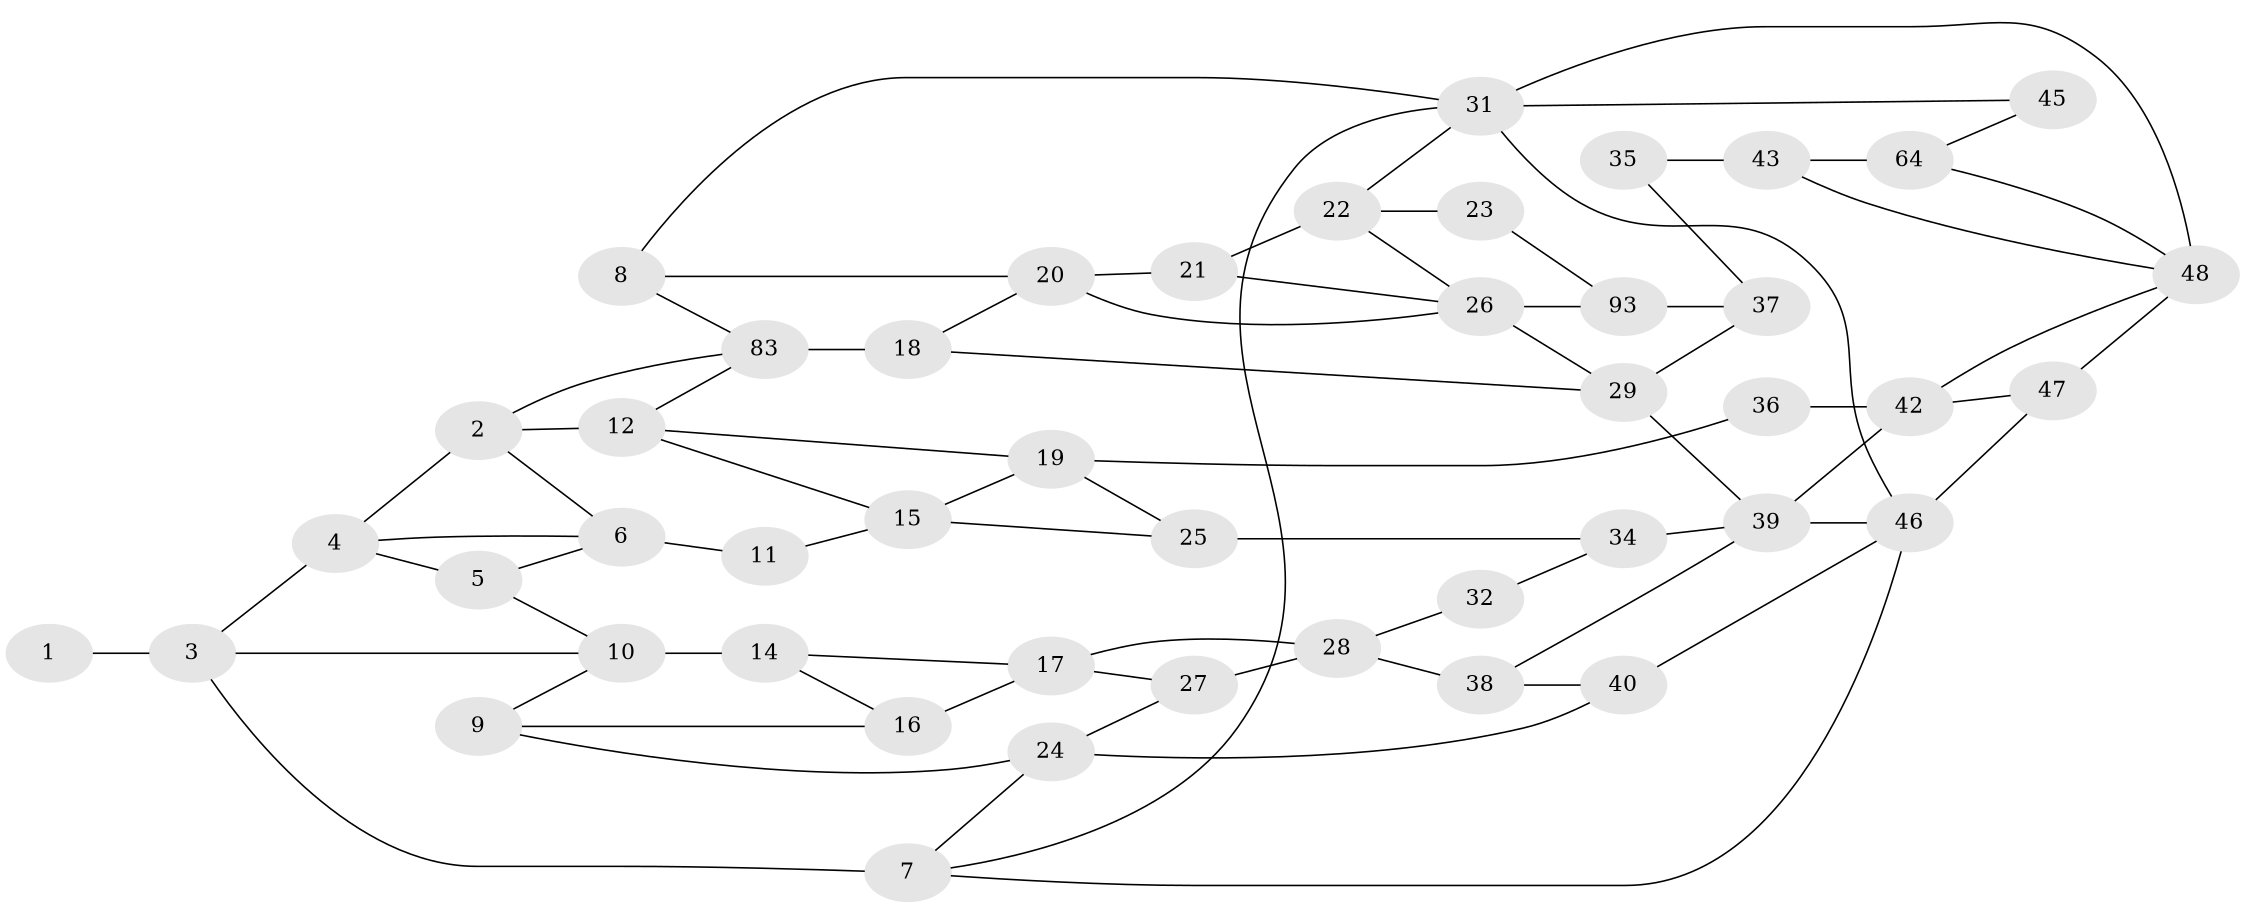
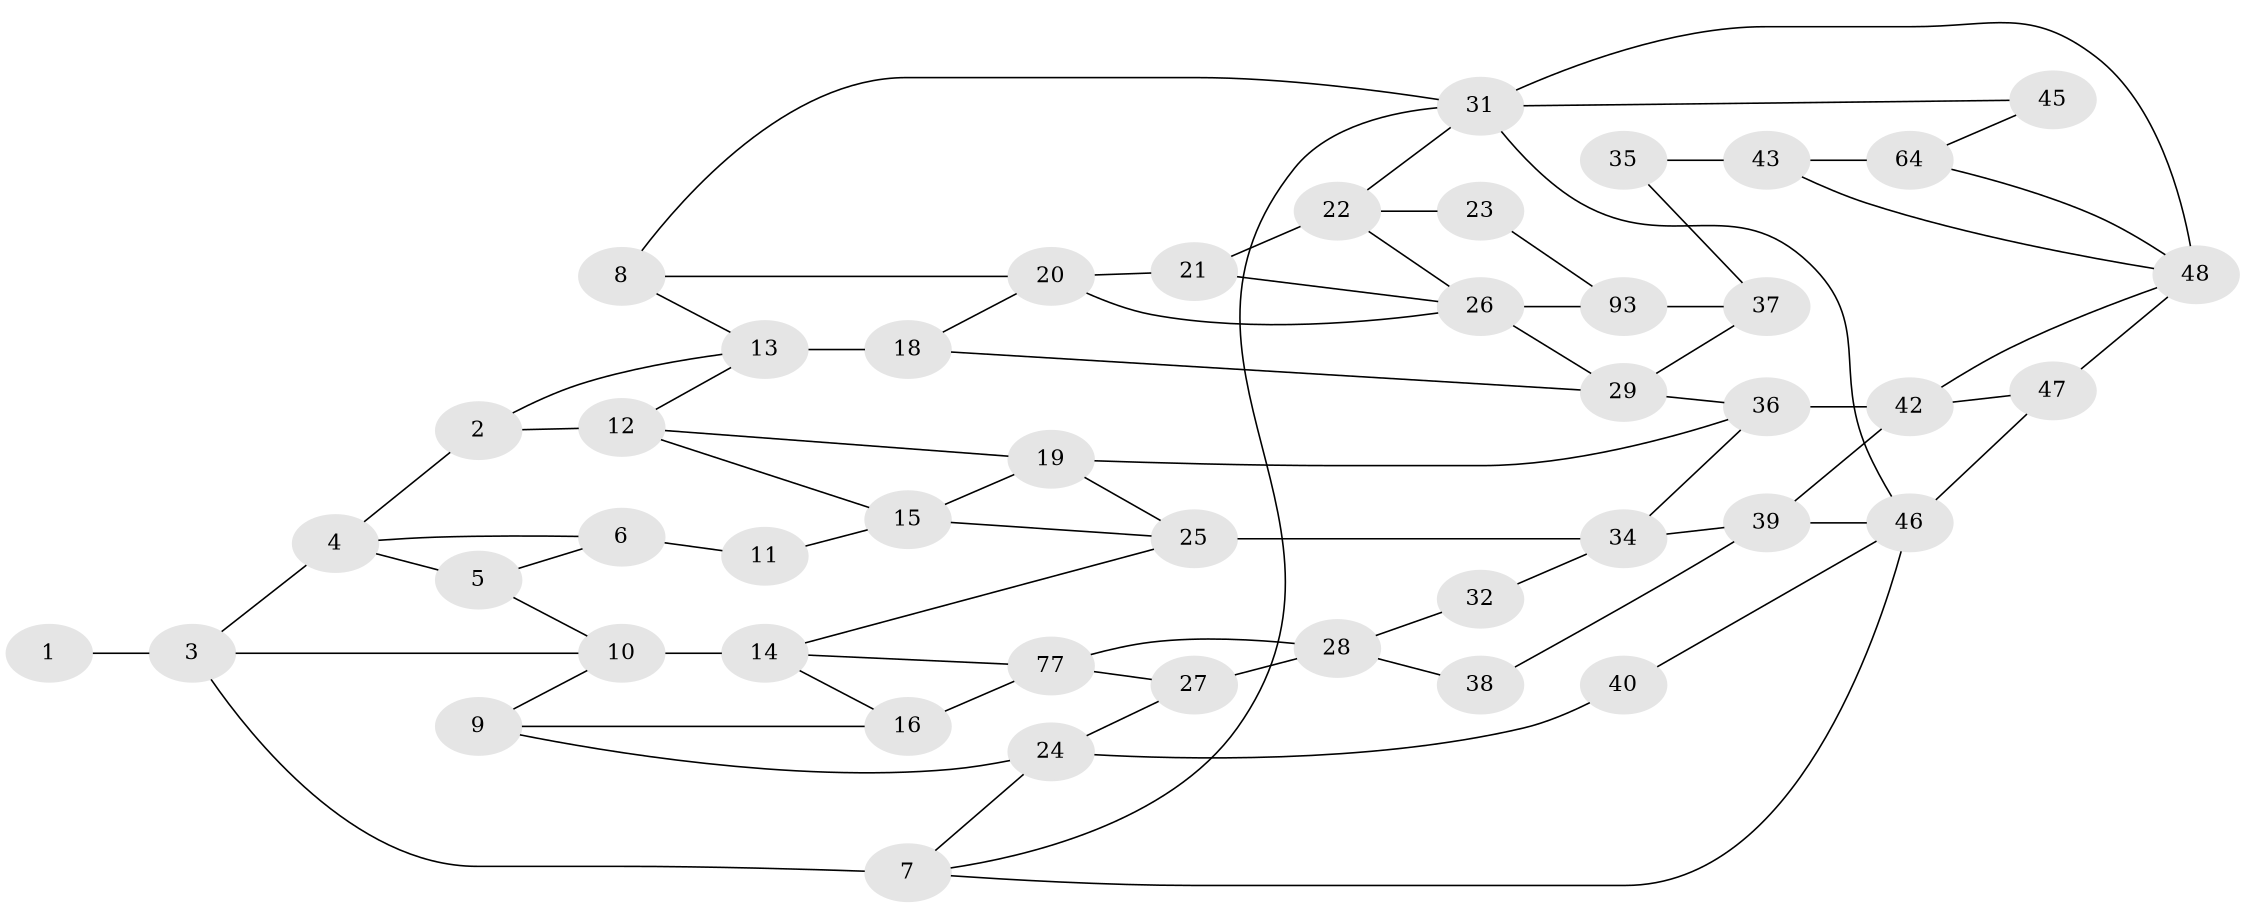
(765, 350) -> (765, 350)
(1695, 458) -> (1695, 400)
none -> (1695, 473)
(550, 484) -> none
none -> (980, 596)
(1051, 666) -> (1051, 666)
(1552, 685) -> none
